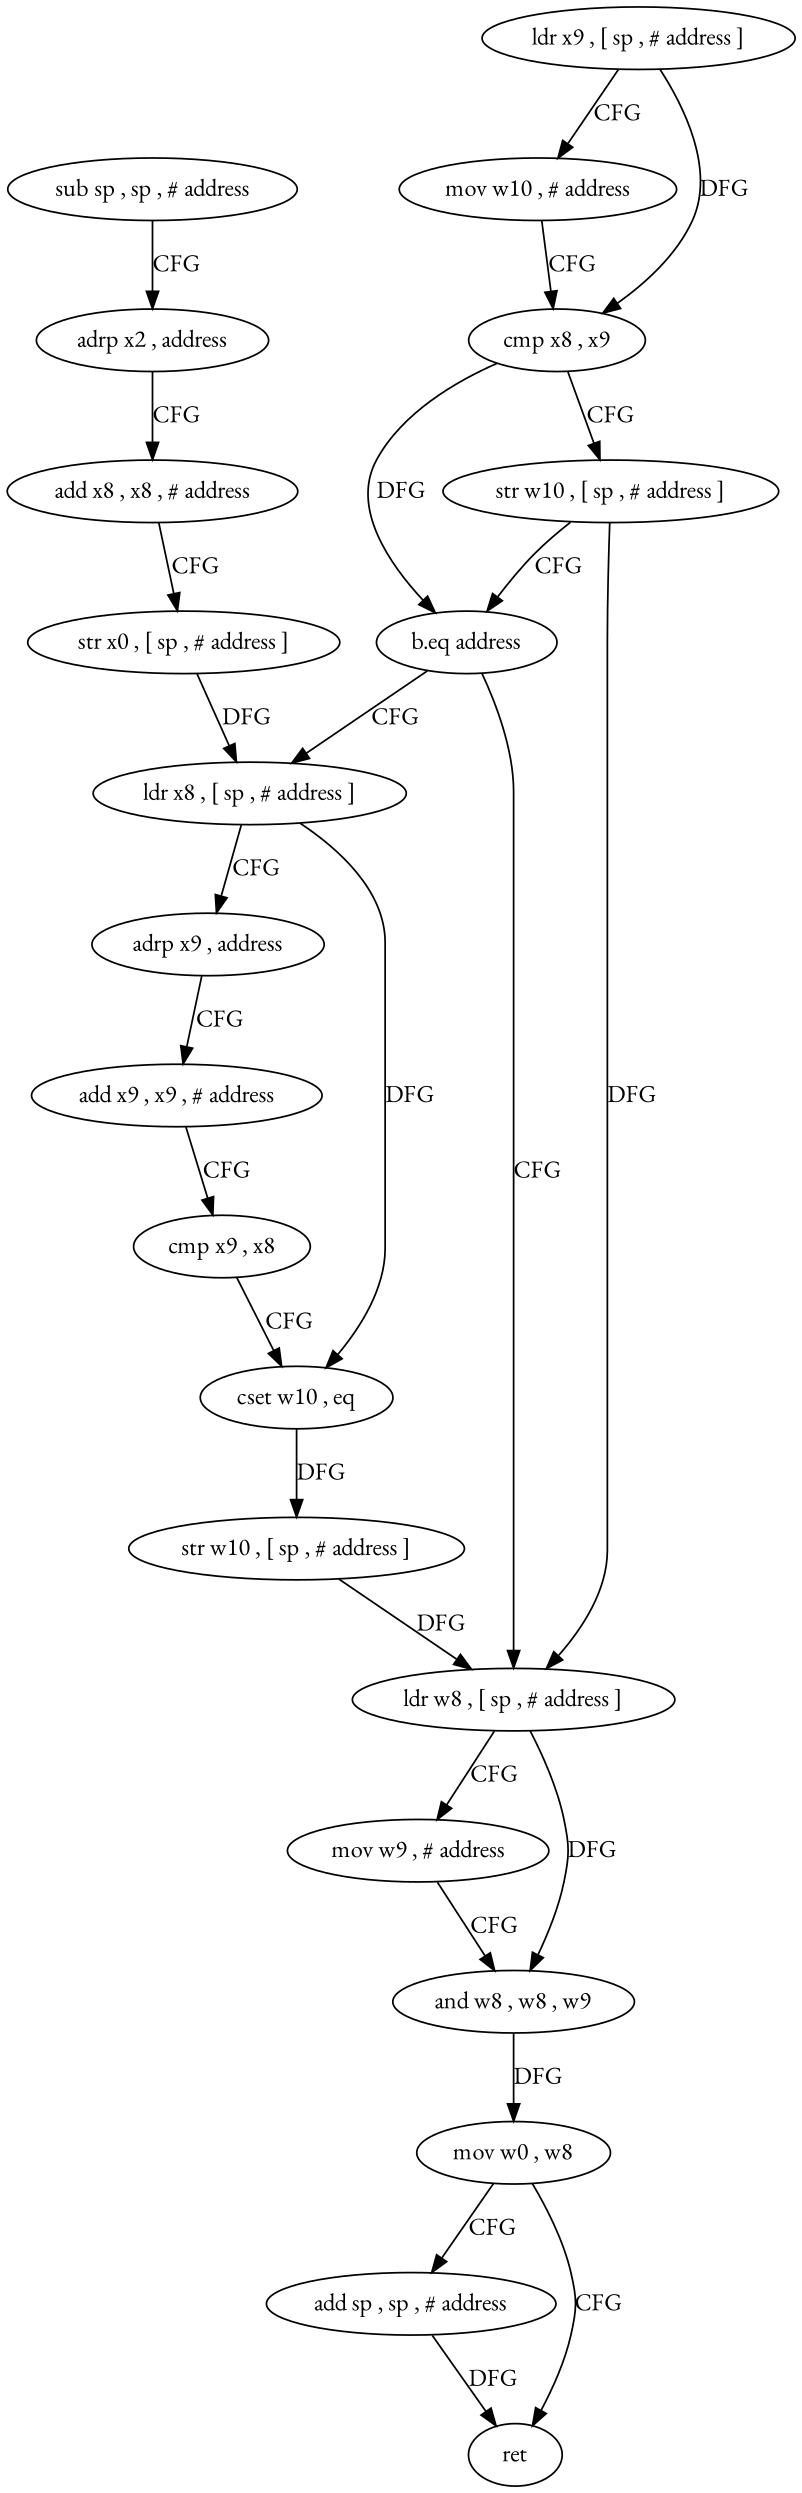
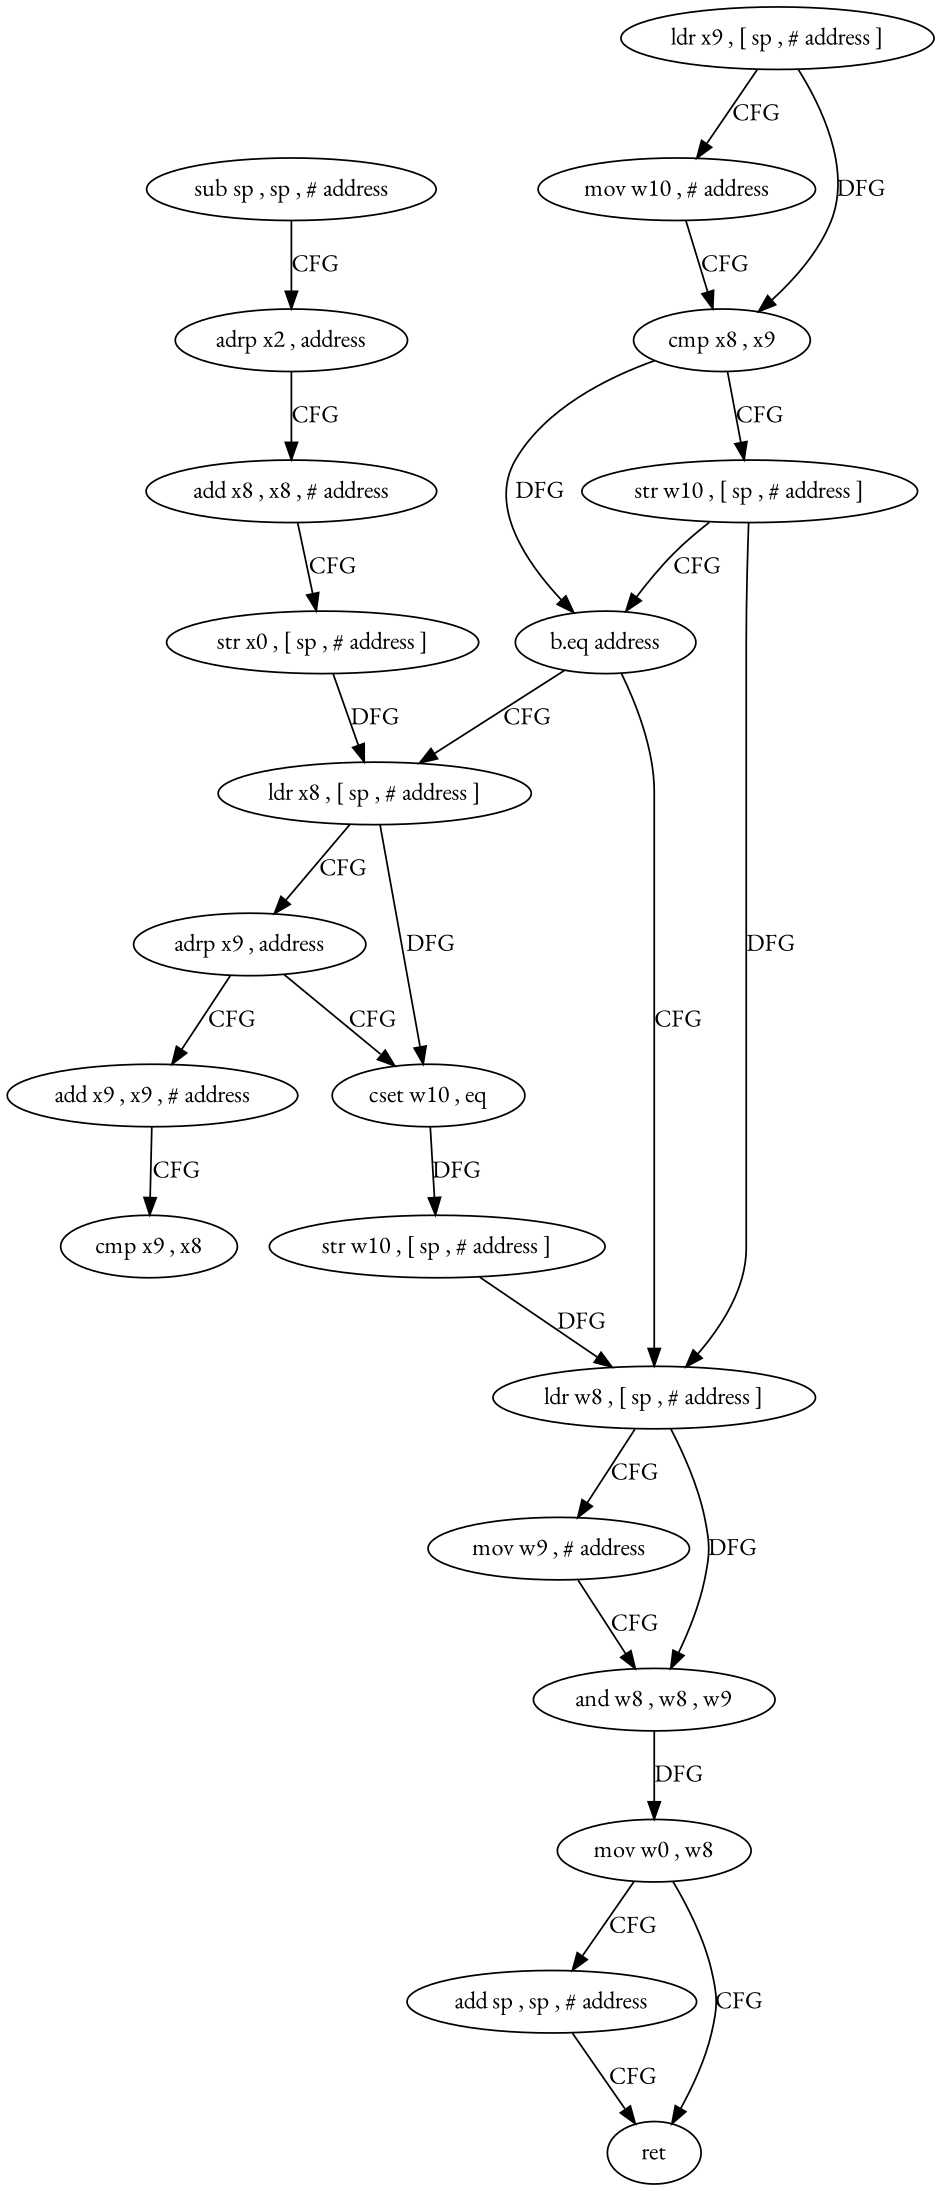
(255, 1314) -> (332, 1014)
(494, 2379) -> (633, 2077)
